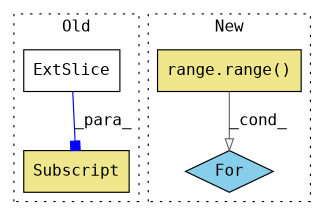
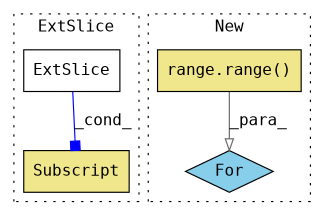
(76, 27) -> (76, 27)
(103, 121) -> (103, 121)
(258, 121) -> (258, 121)
